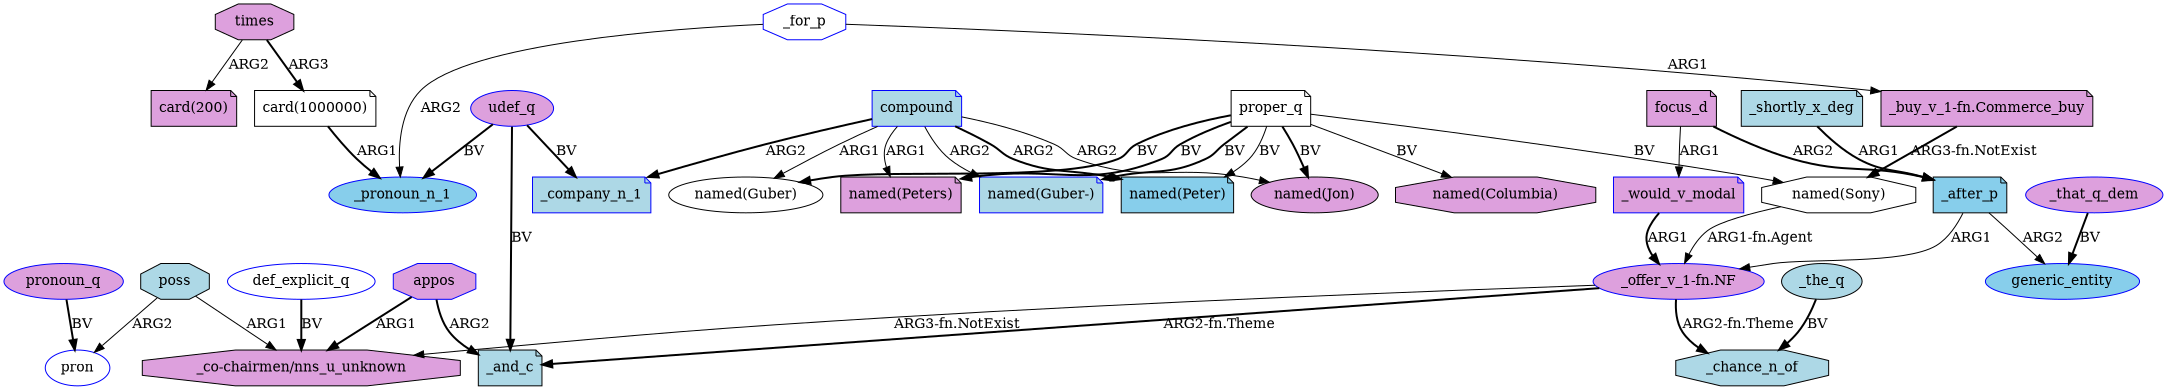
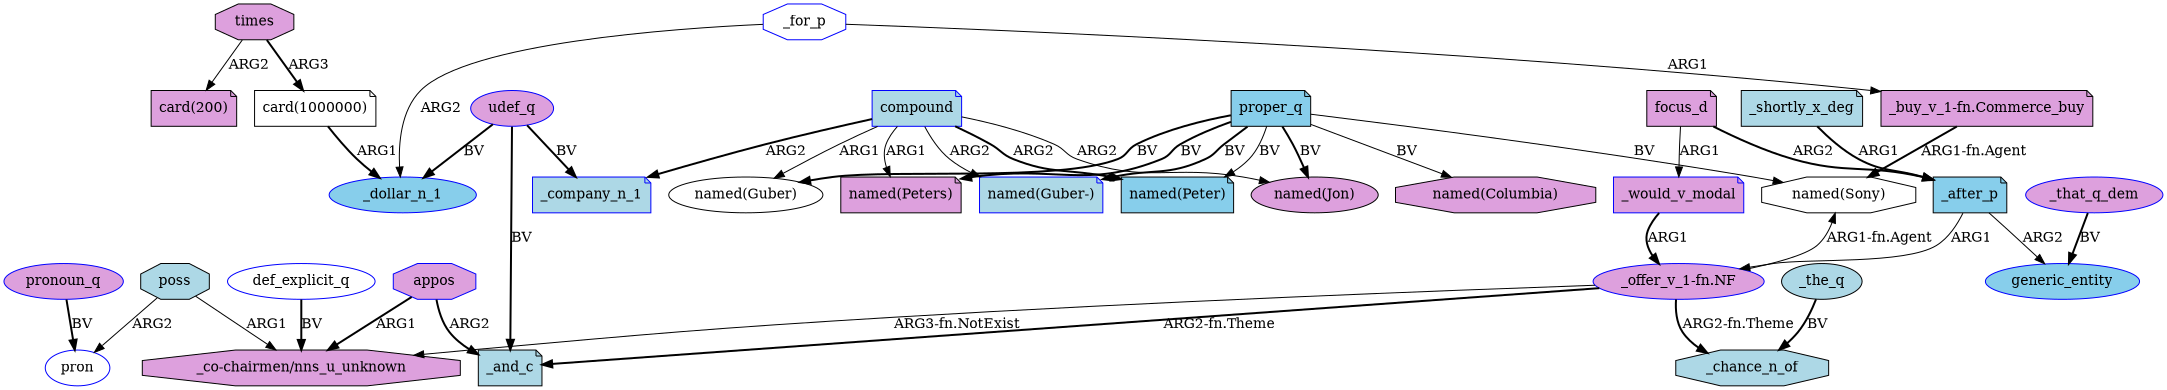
(1271, 108) -> (1271, 108)
(1974, 152) -> (1974, 152)
(403, 195) -> (403, 195)
(1729, 221) -> (1797, 256)
